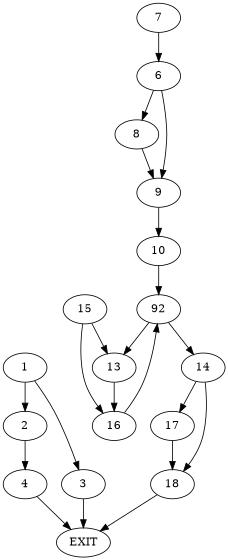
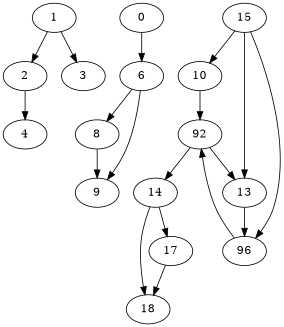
(159, 18) -> (142, 18)
(159, 218) -> (225, 44)
(114, 426) -> (245, 251)
(83, 543) -> none
